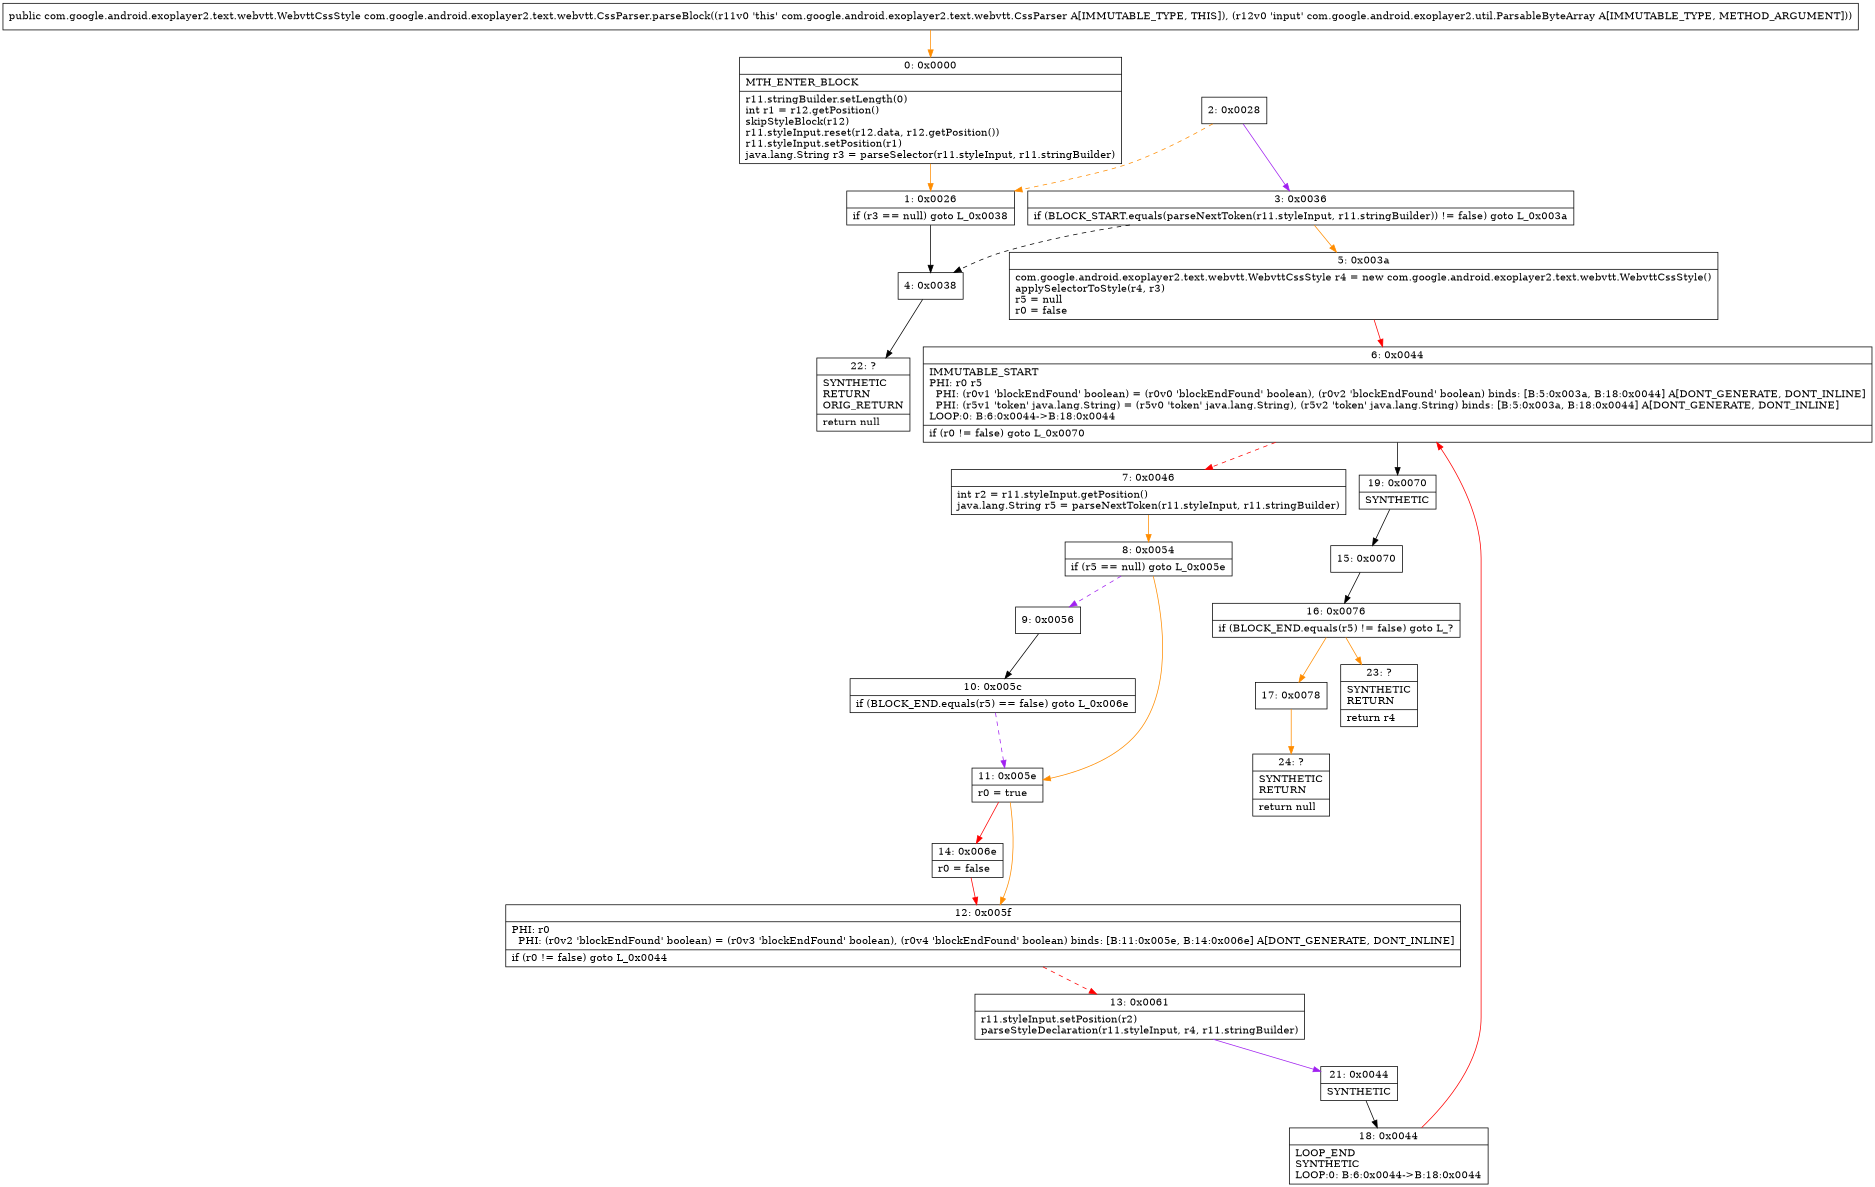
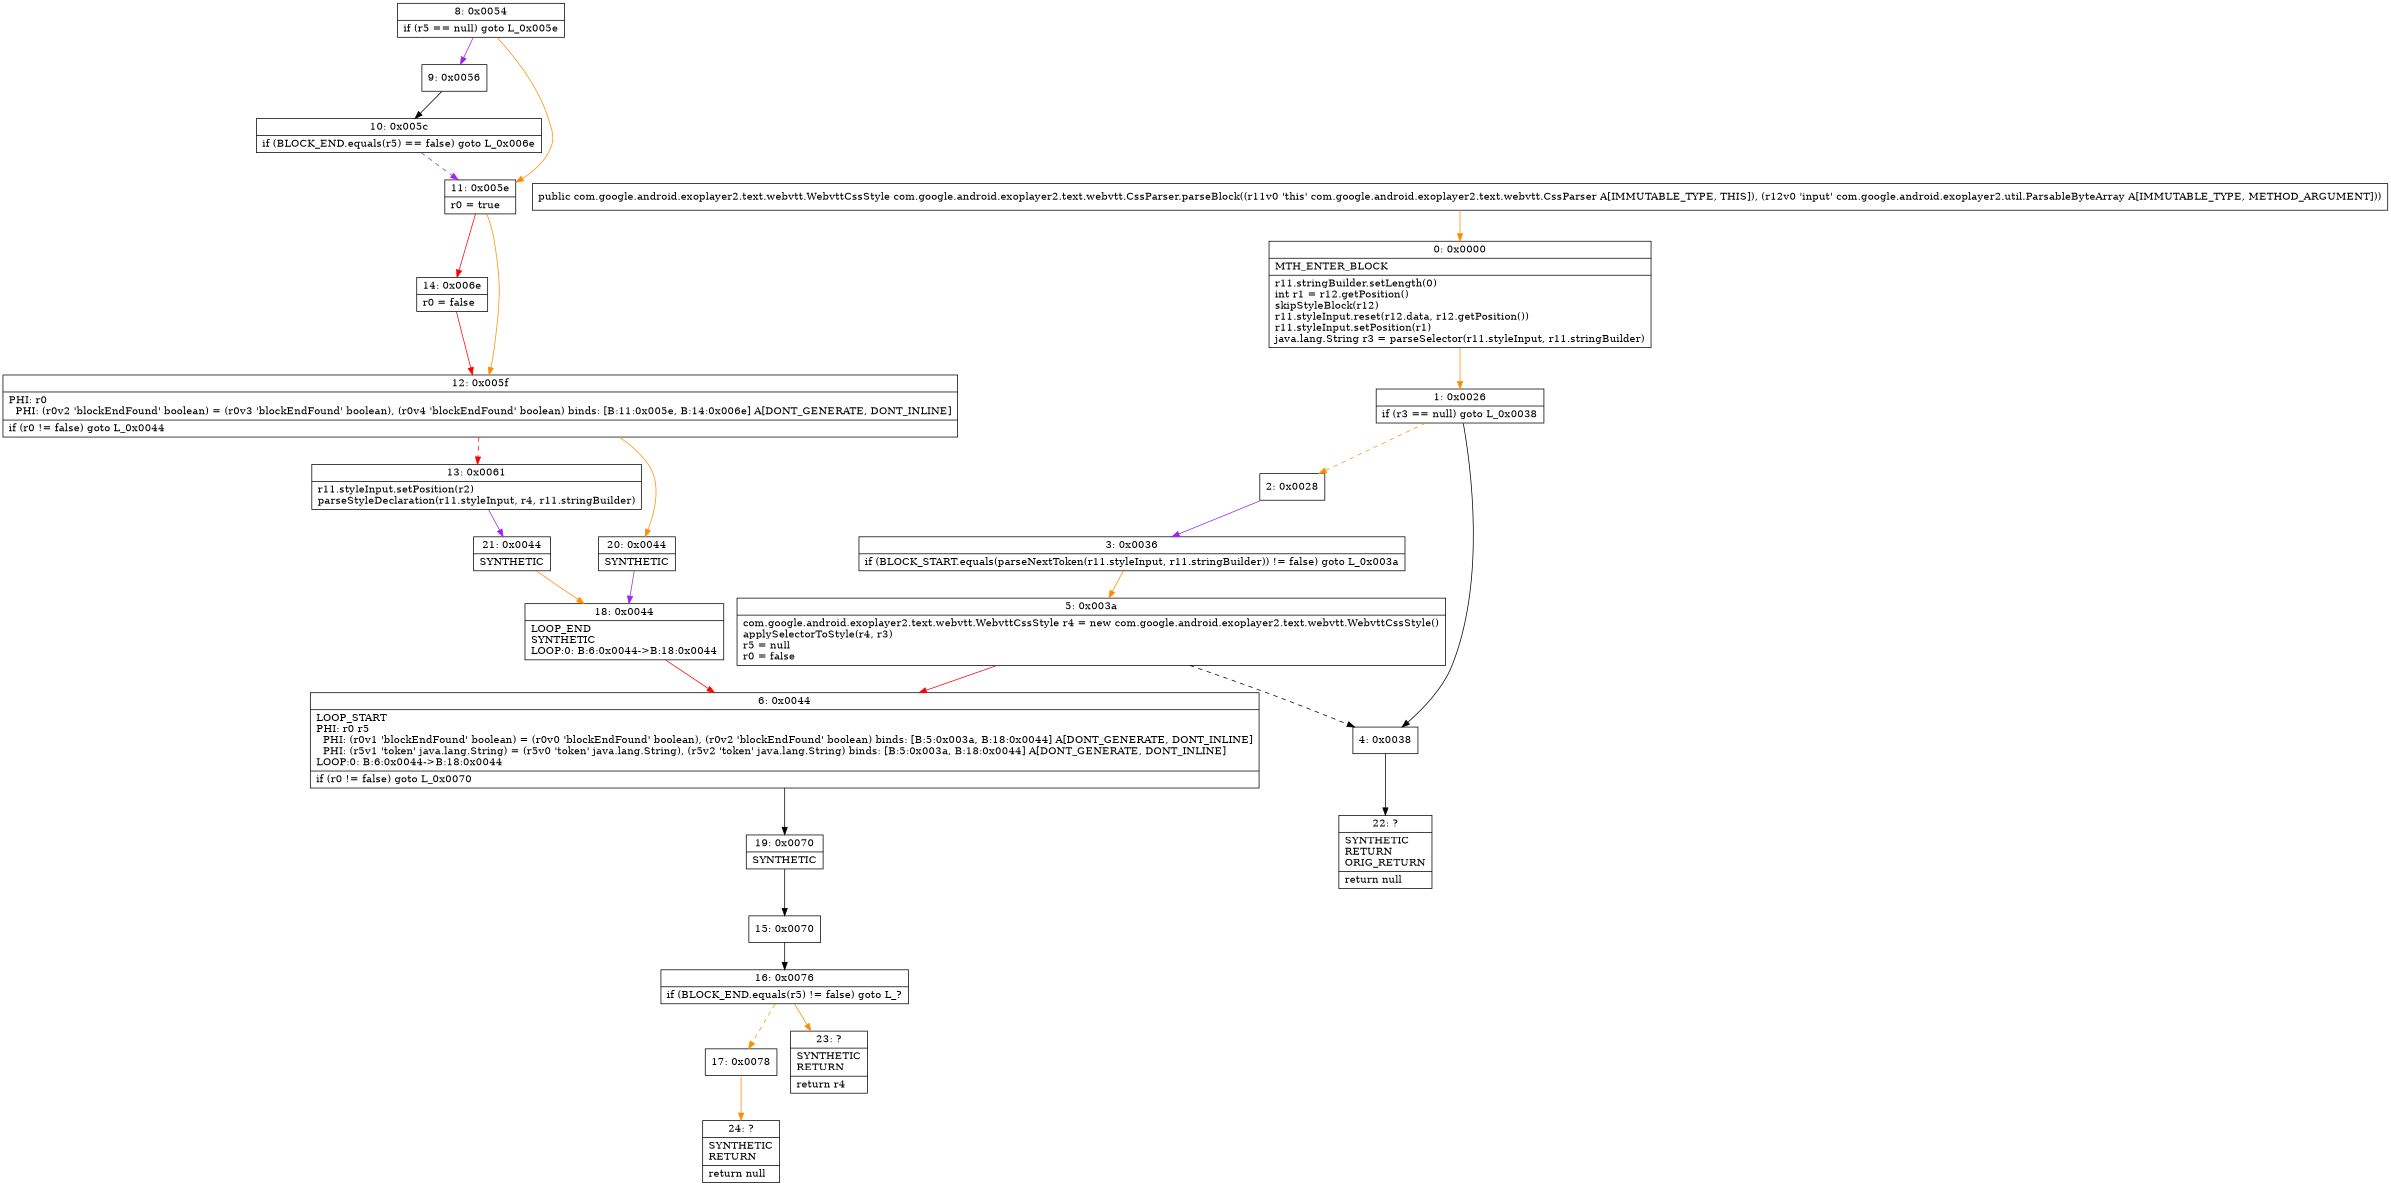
(1121, 166) -> (1376, 447)
(1044, 241) -> (1269, 694)
(984, 372) -> (352, 718)
(1149, 492) -> none
none -> (637, 554)
(1099, 590) -> (468, 48)
(1315, 657) -> (764, 1023)
(1370, 1111) -> (557, 585)
